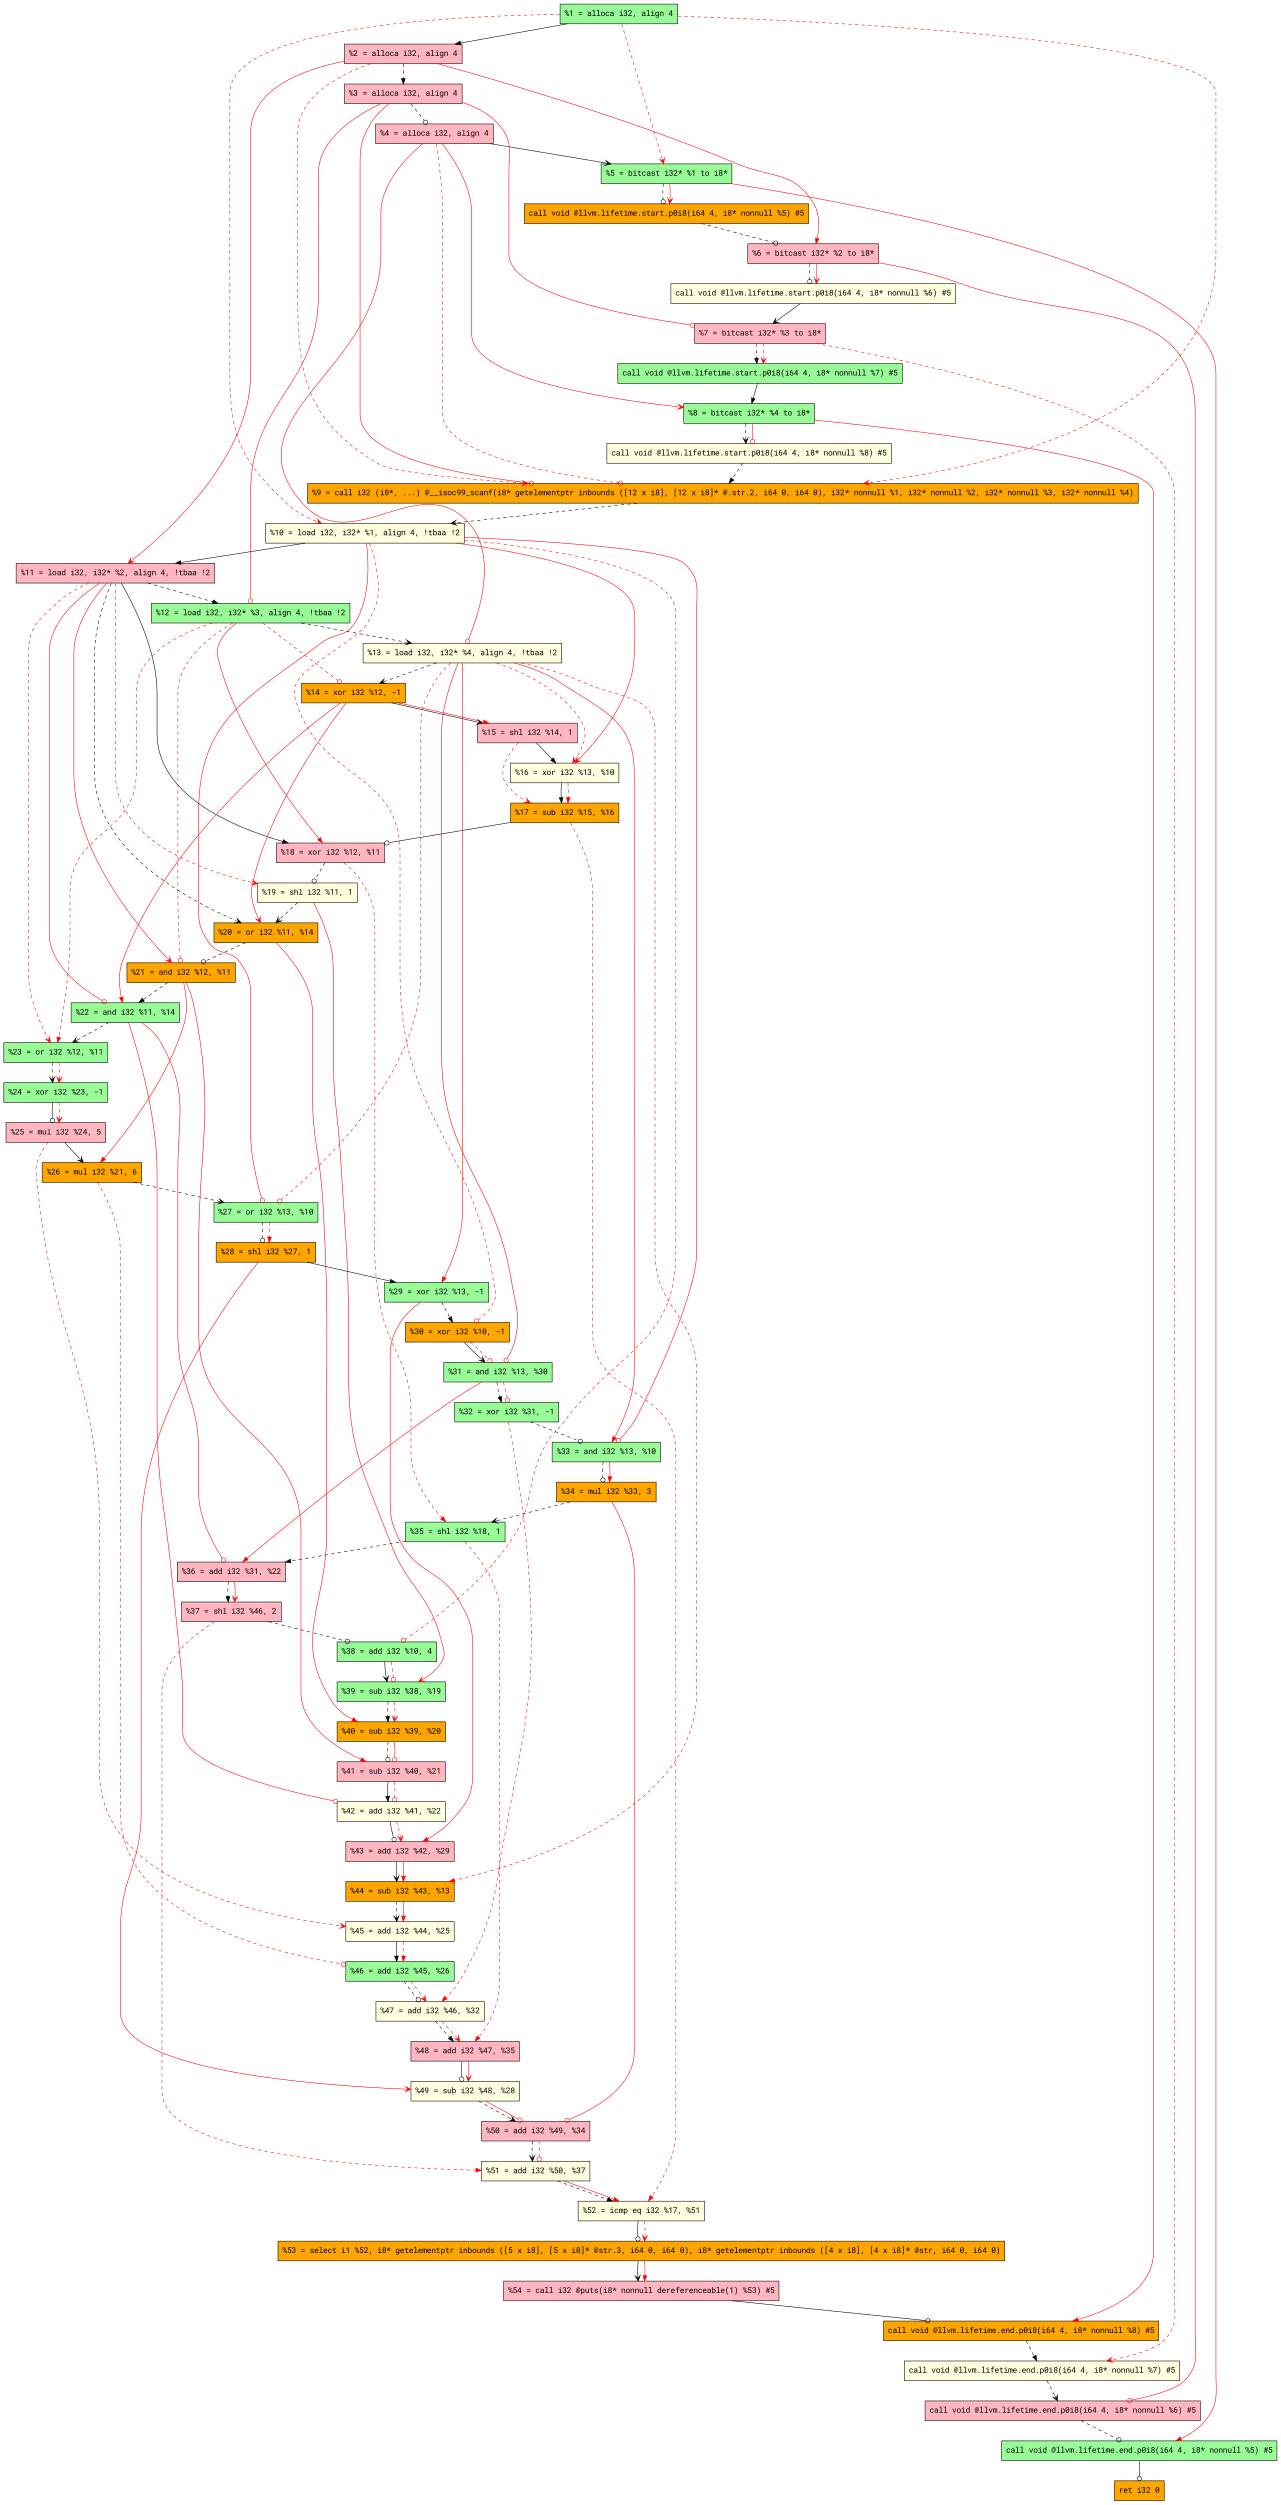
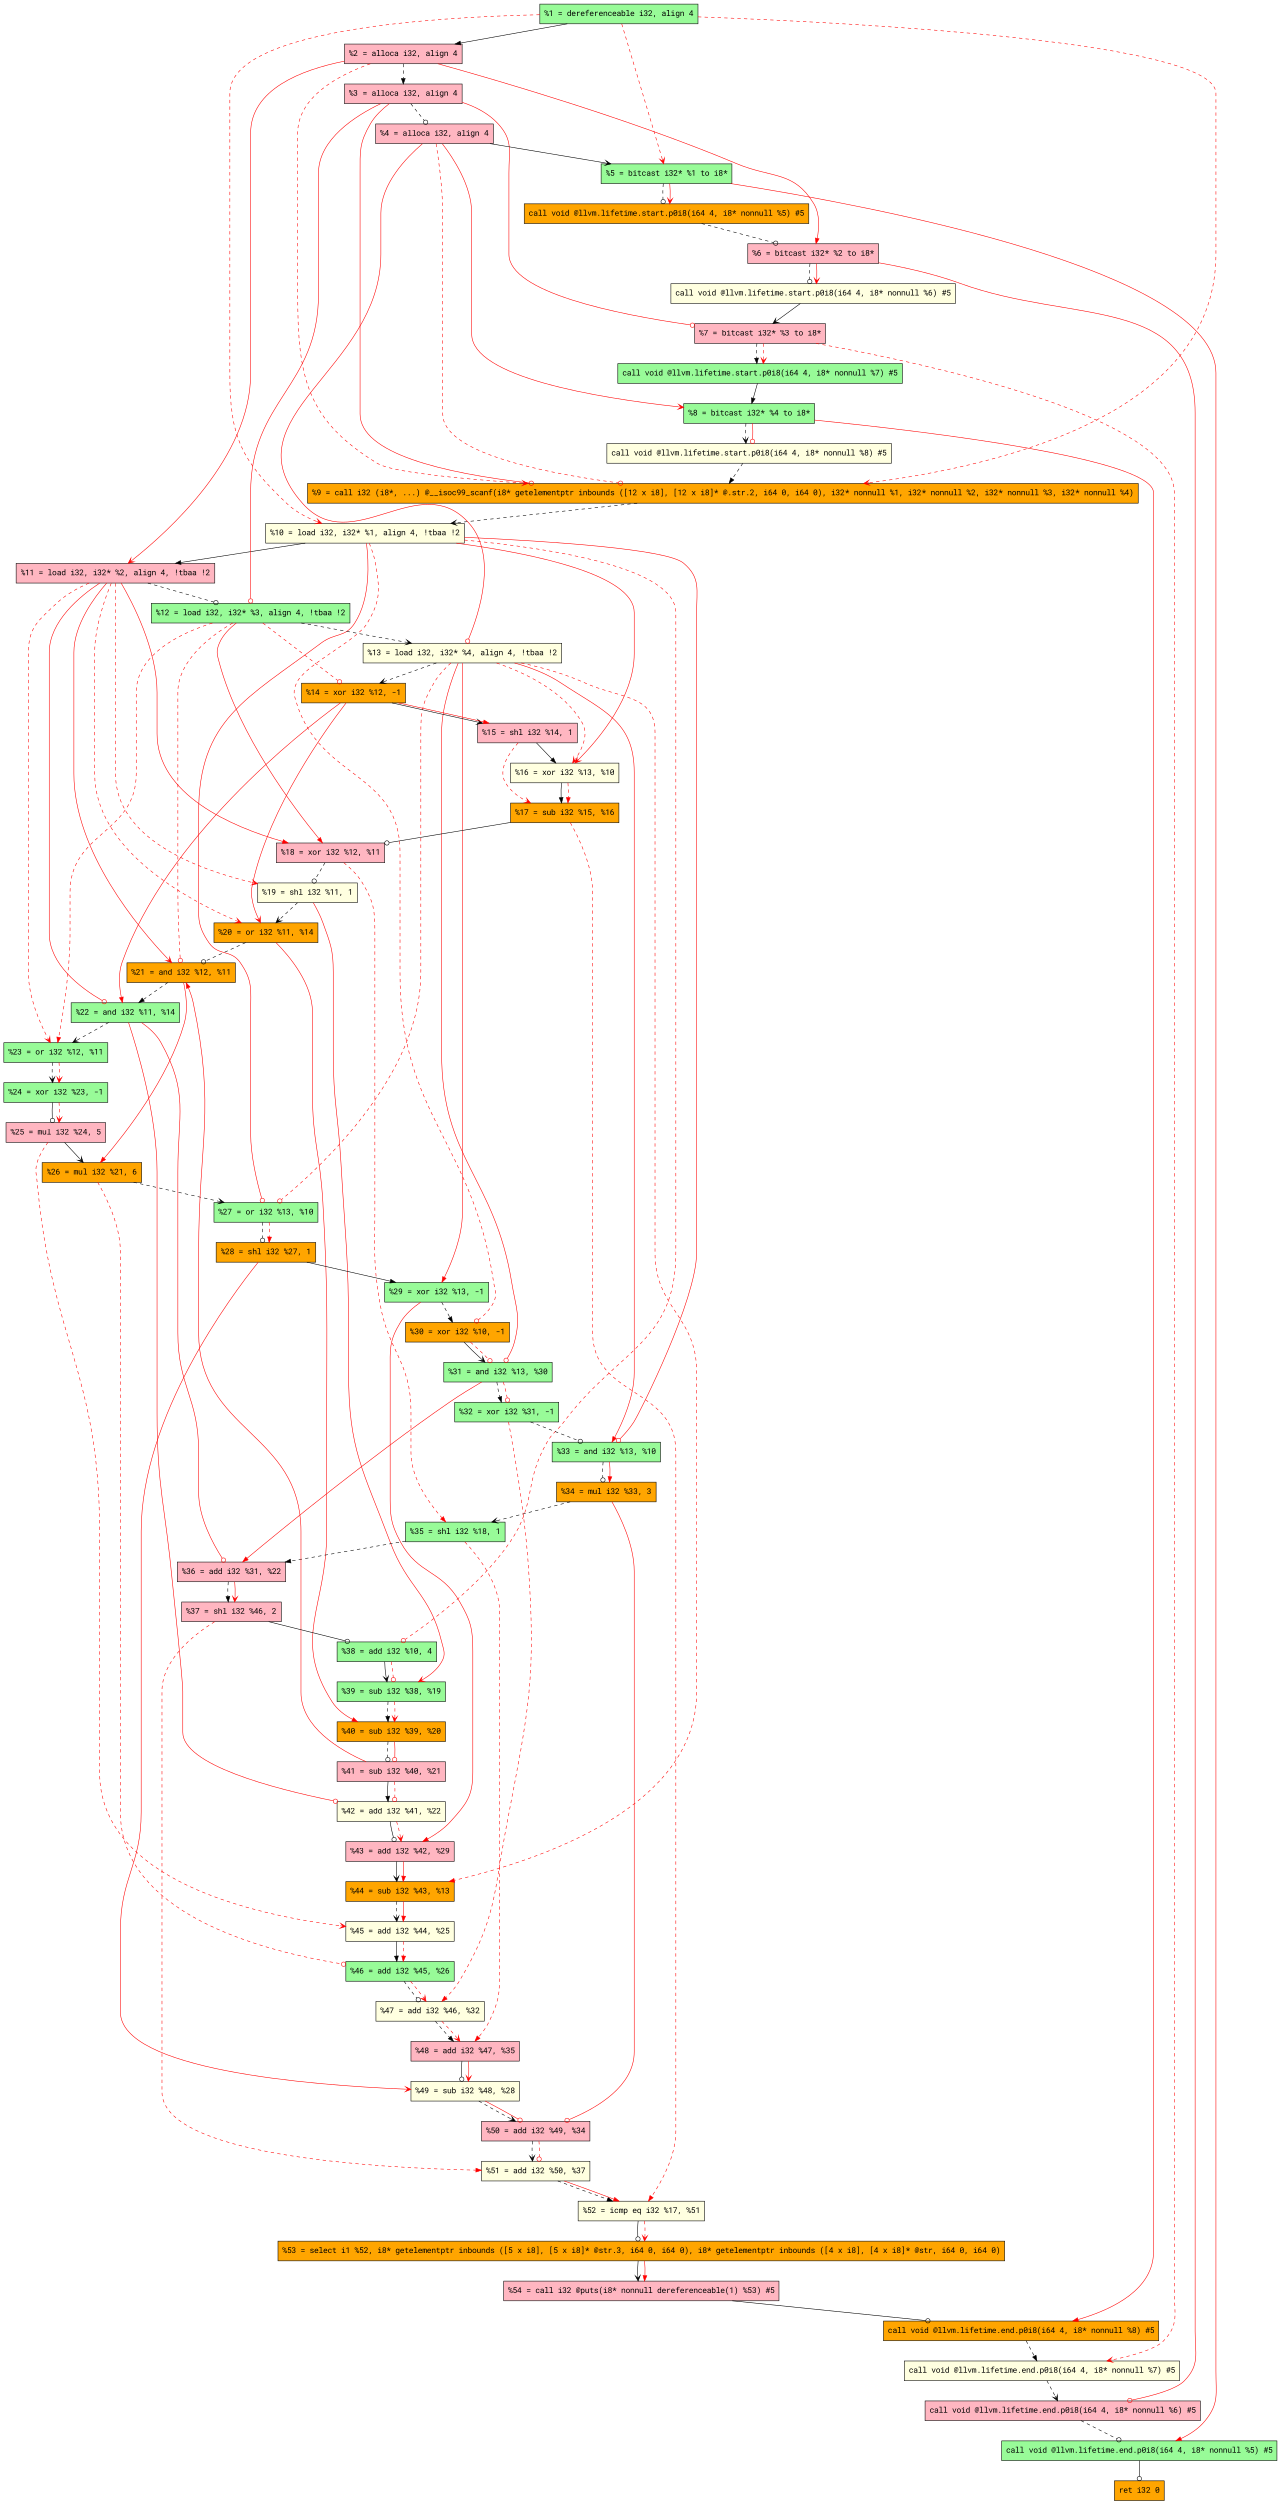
(619, 14) -> (619, 14)
(180, 592) -> (181, 593)
(159, 743) -> (159, 743)
(96, 785) -> (96, 785)
(218, 1396) -> (221, 1400)
(307, 1631) -> (307, 1631)
